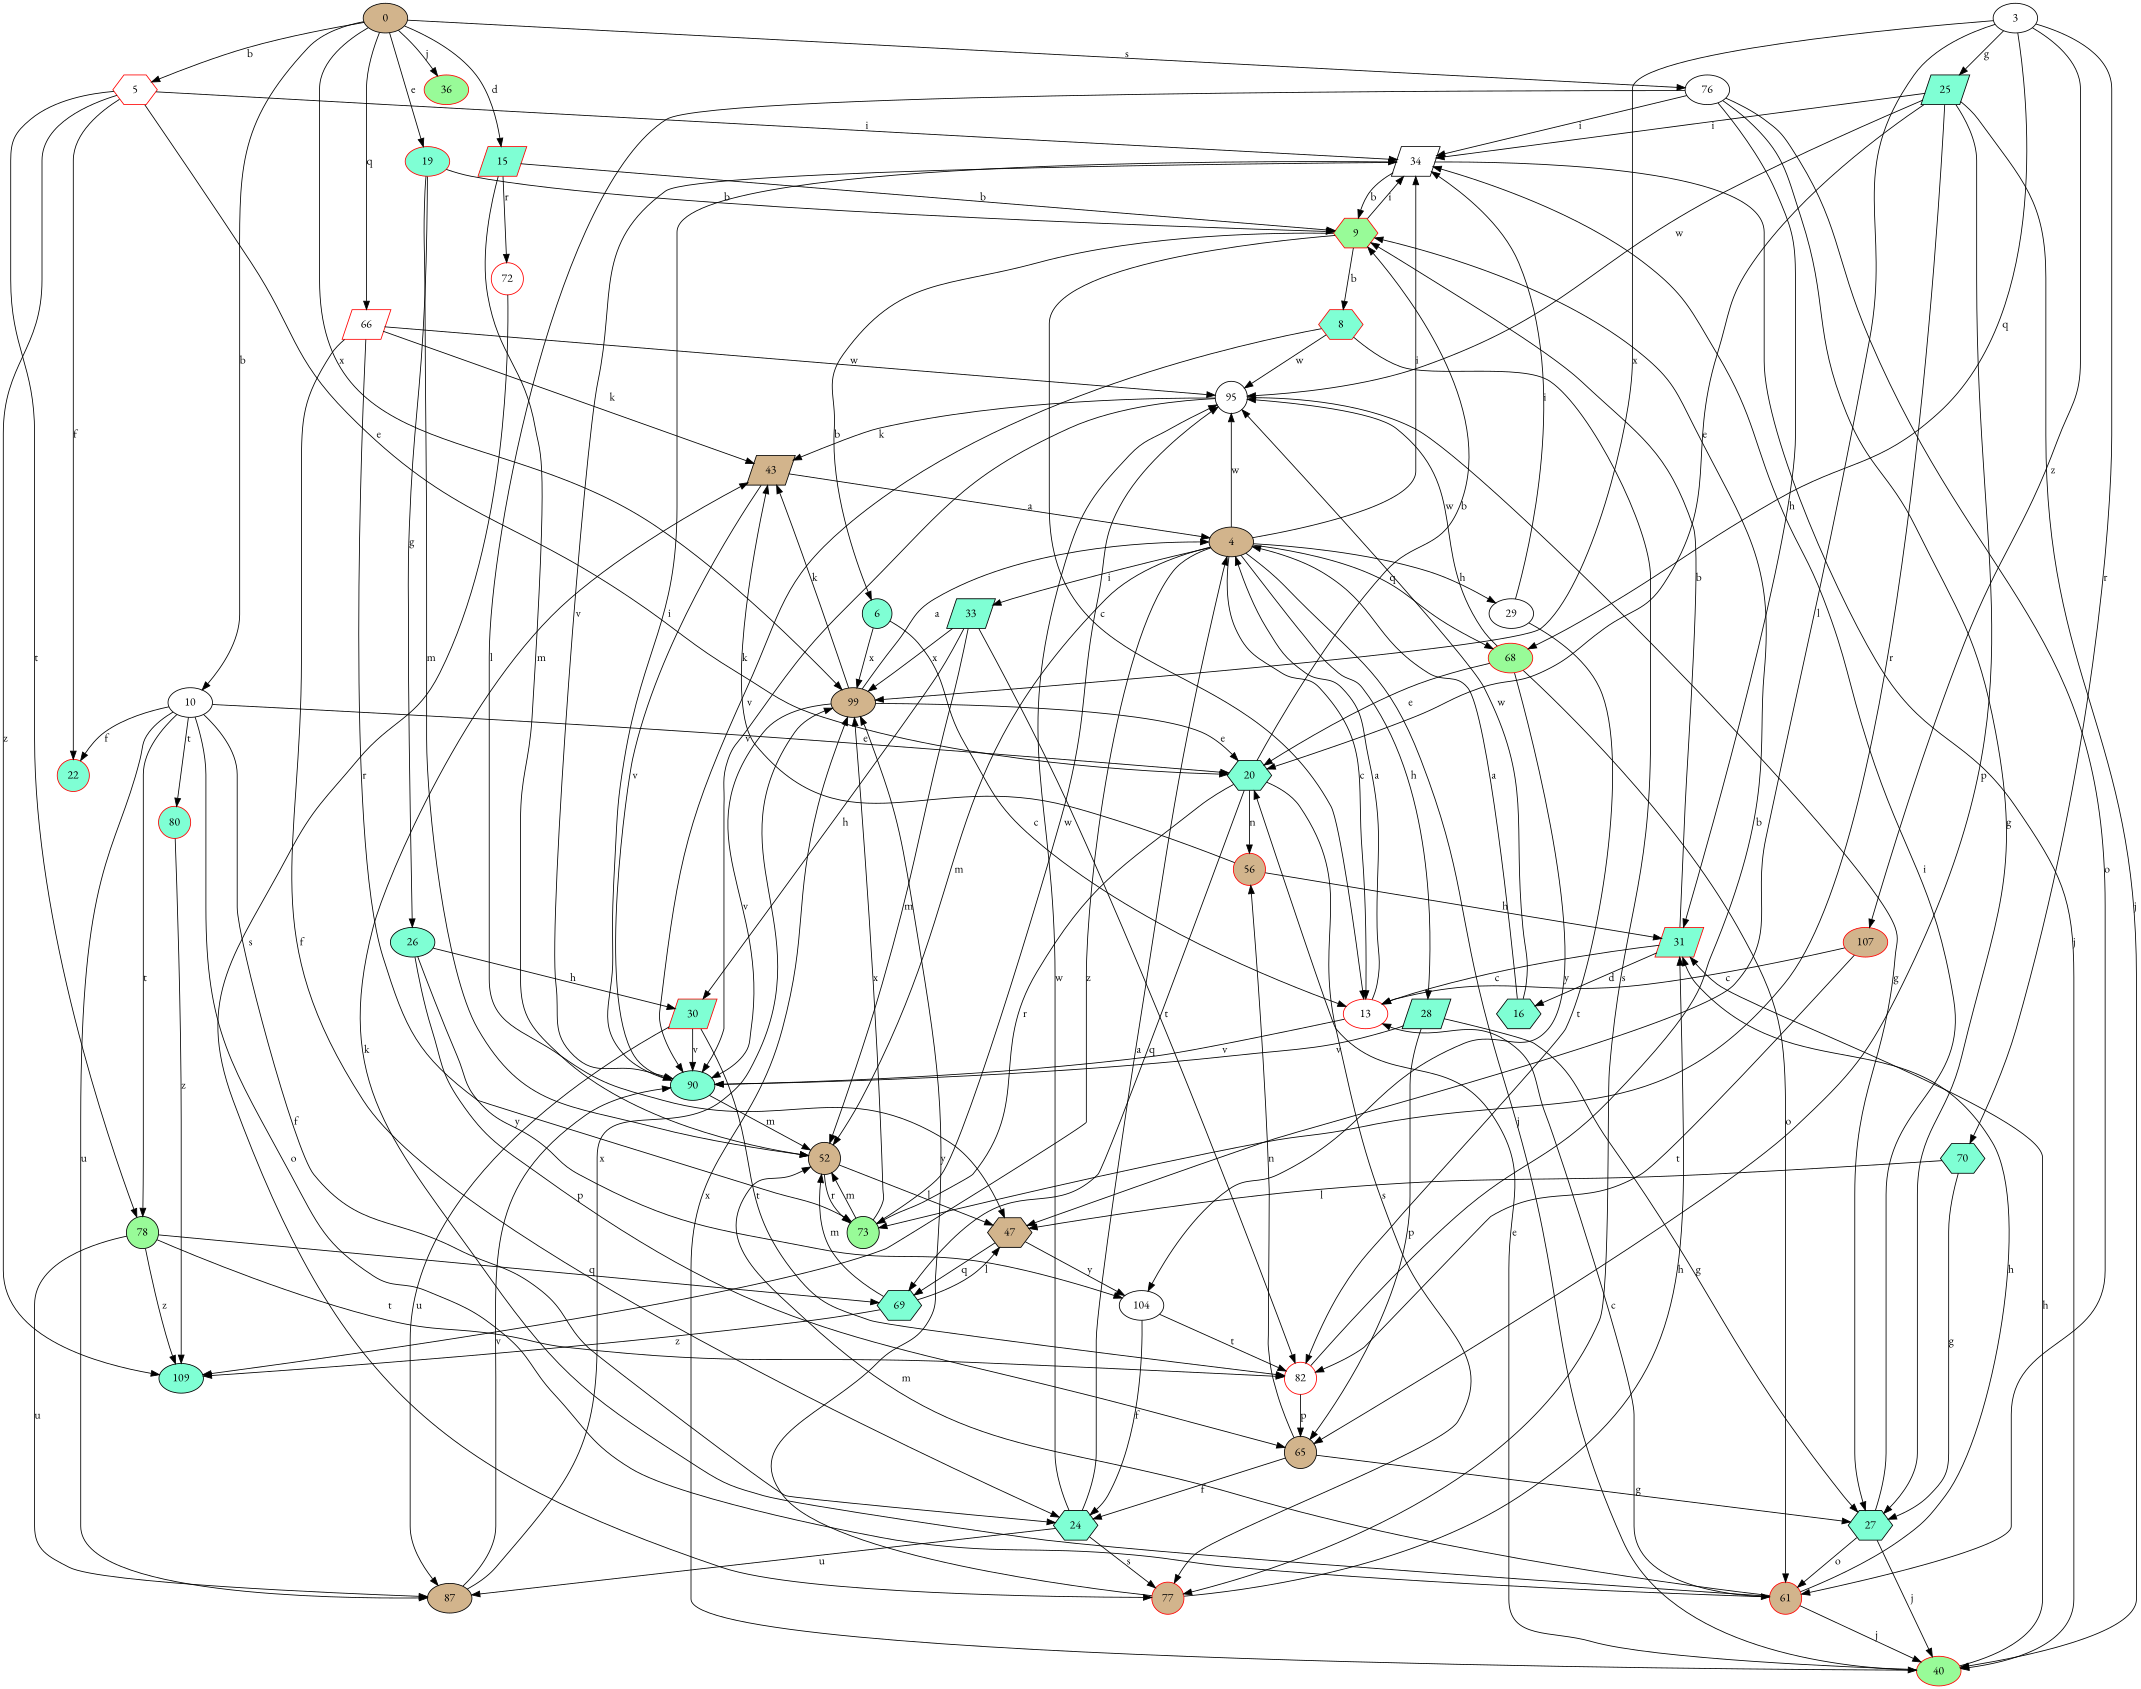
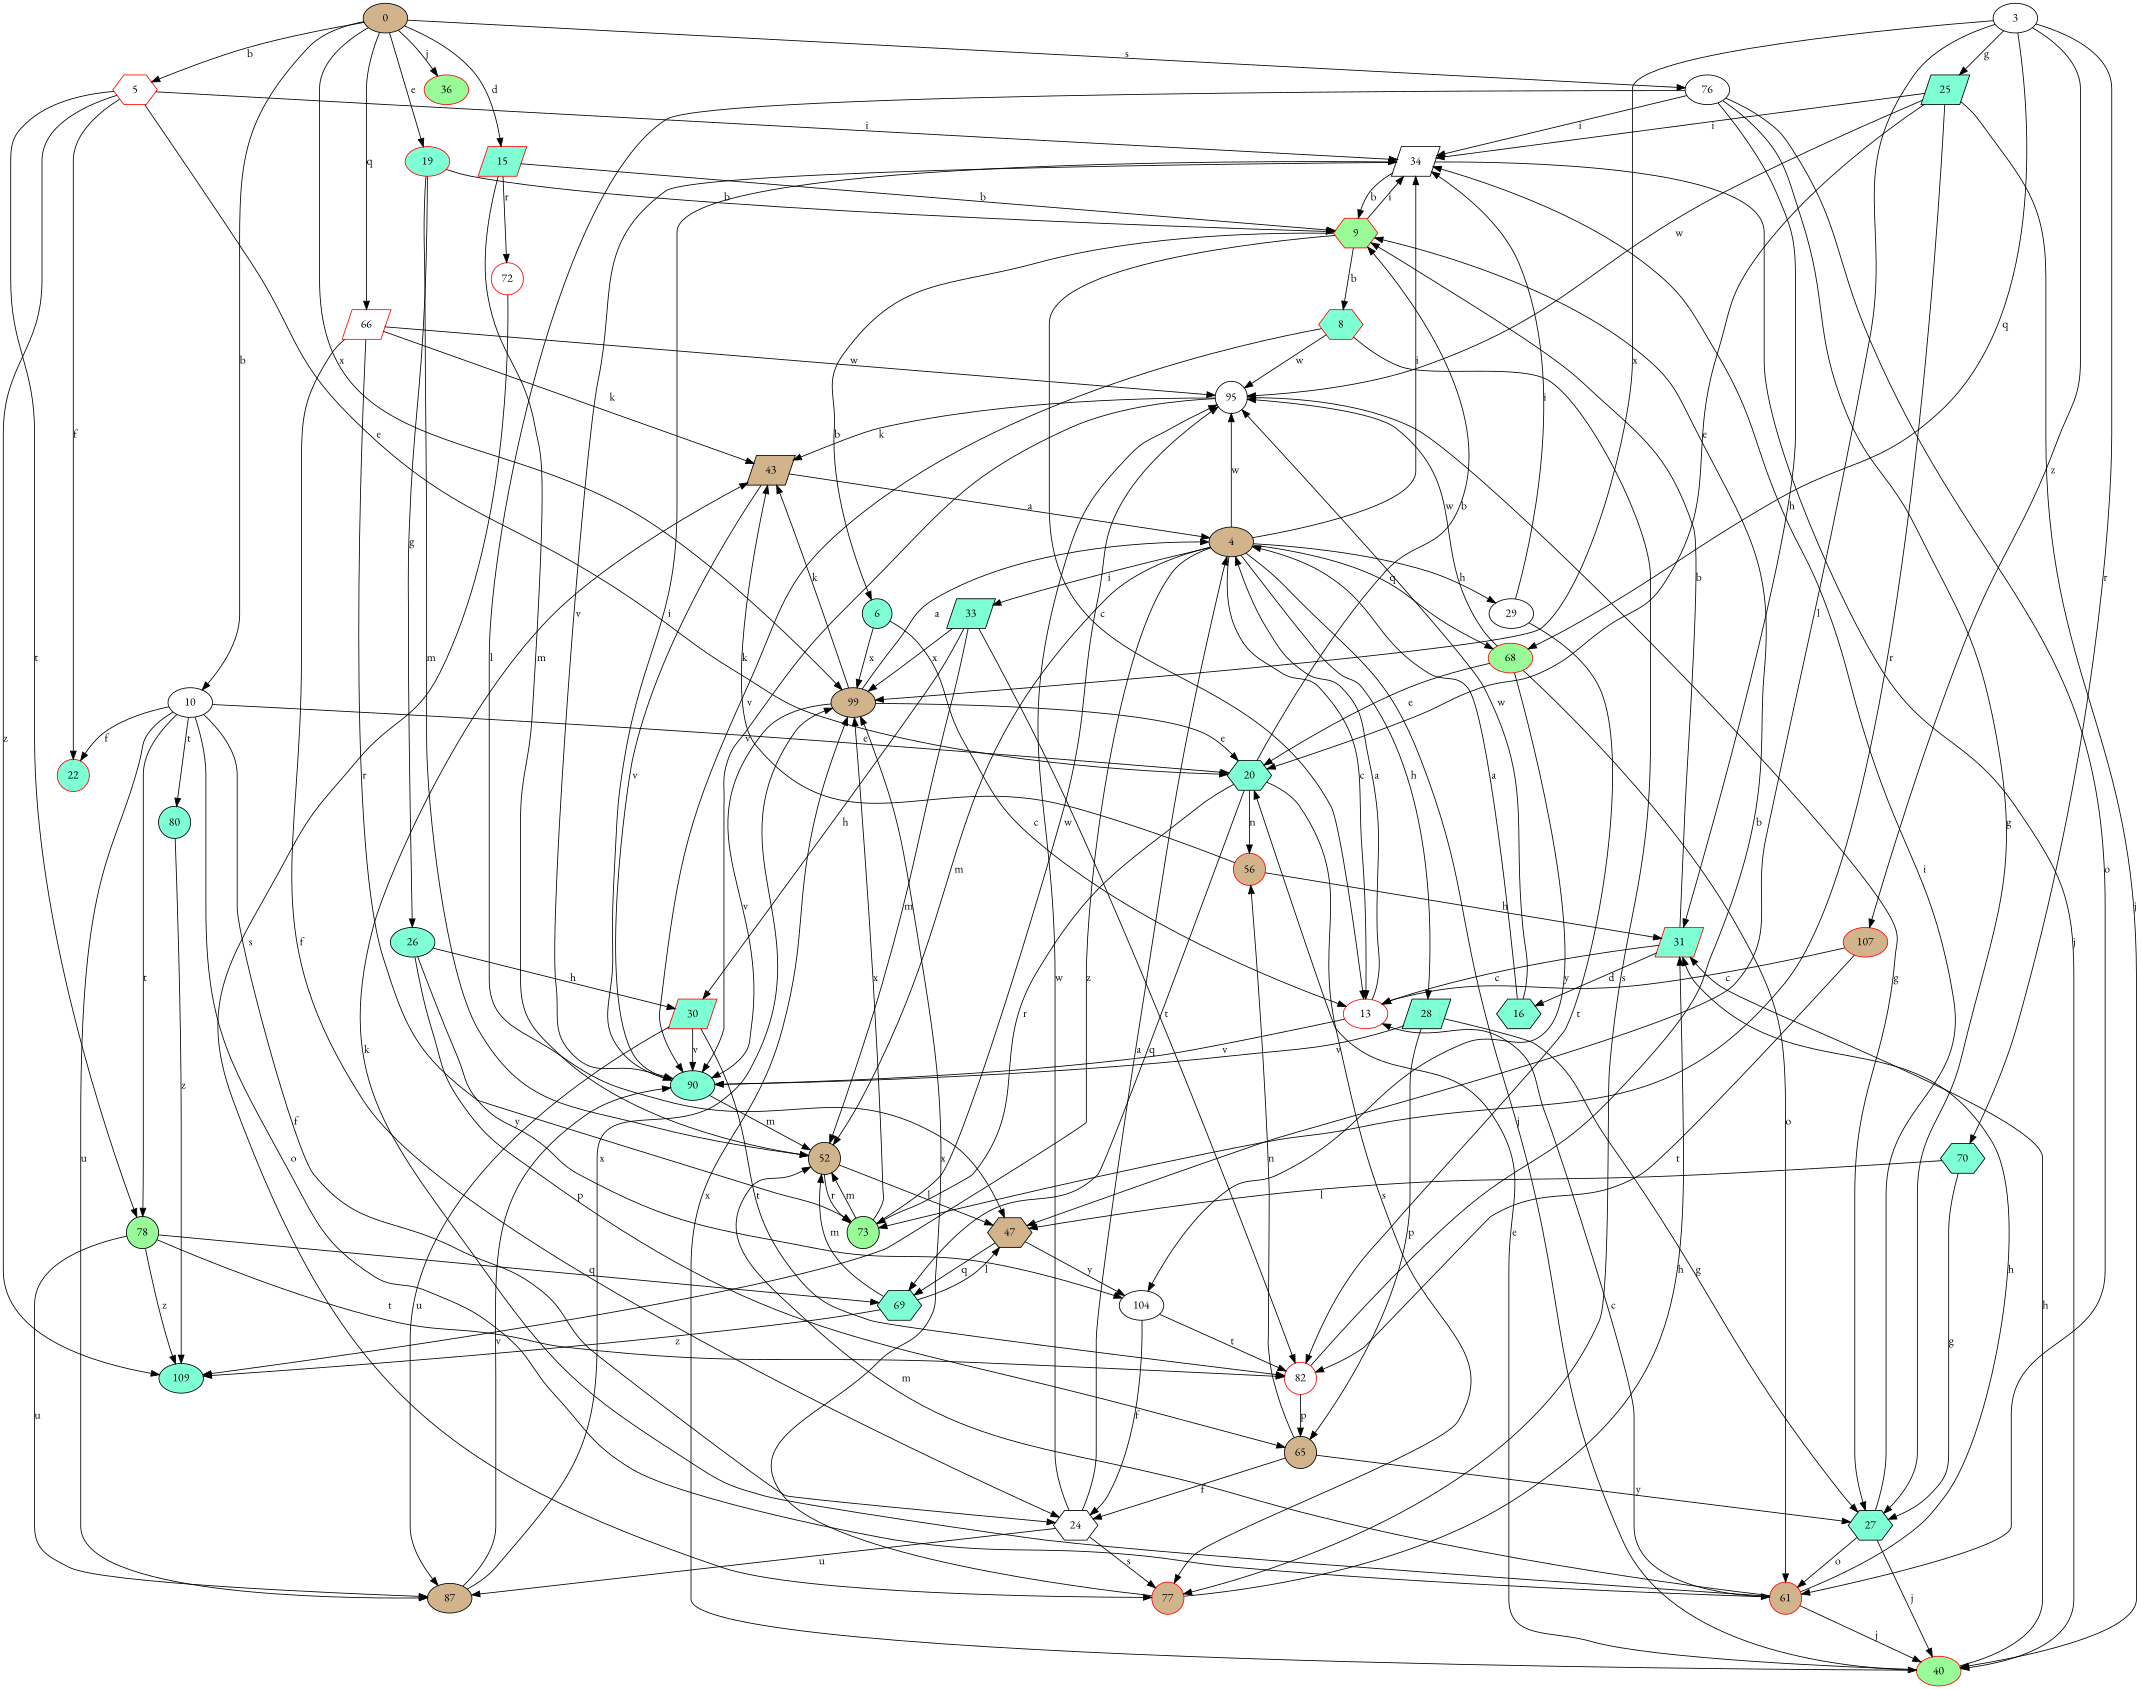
(175, 822) -> (175, 822)
(1948, 877) -> none
(943, 1158) -> (943, 1158)
(1639, 1490) -> (1639, 1490)
(1076, 1525) -> (1076, 1525)
